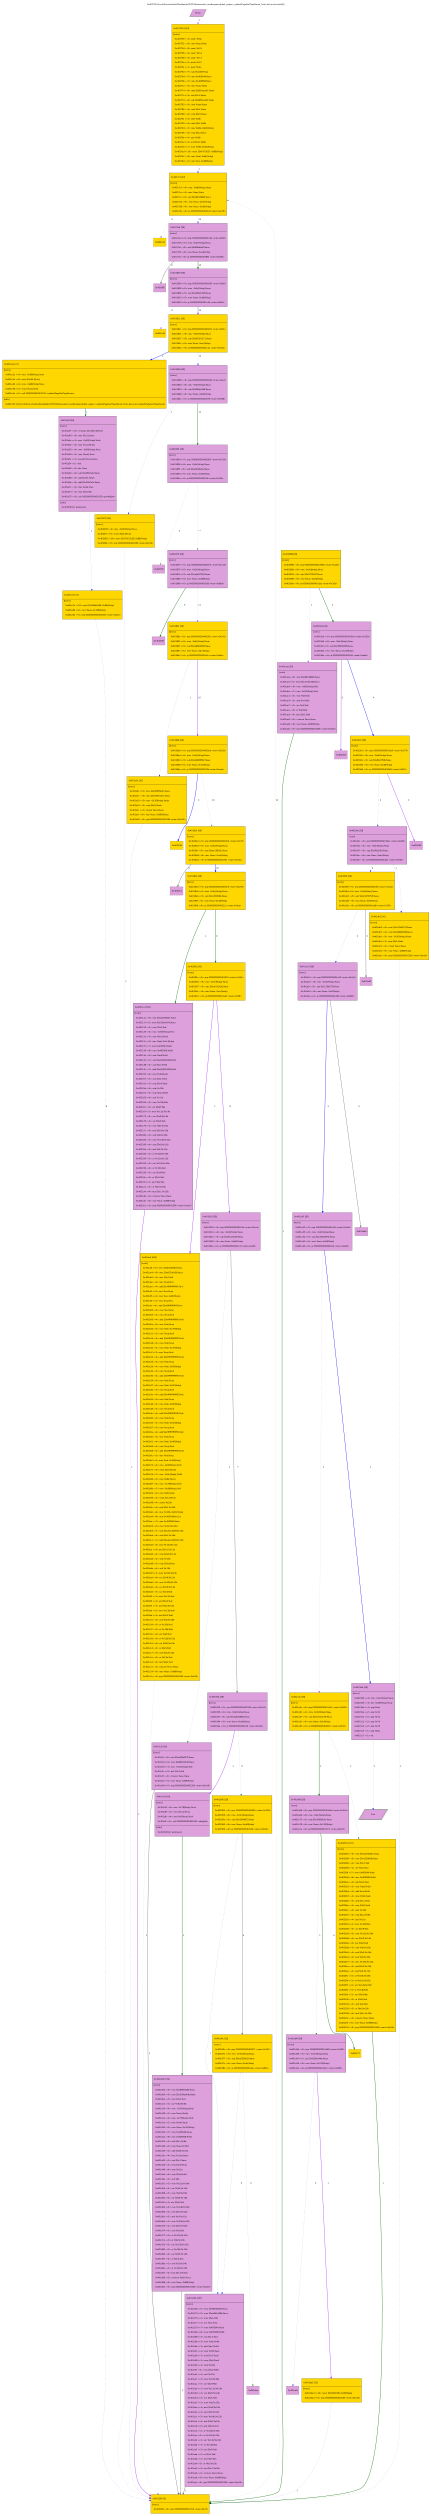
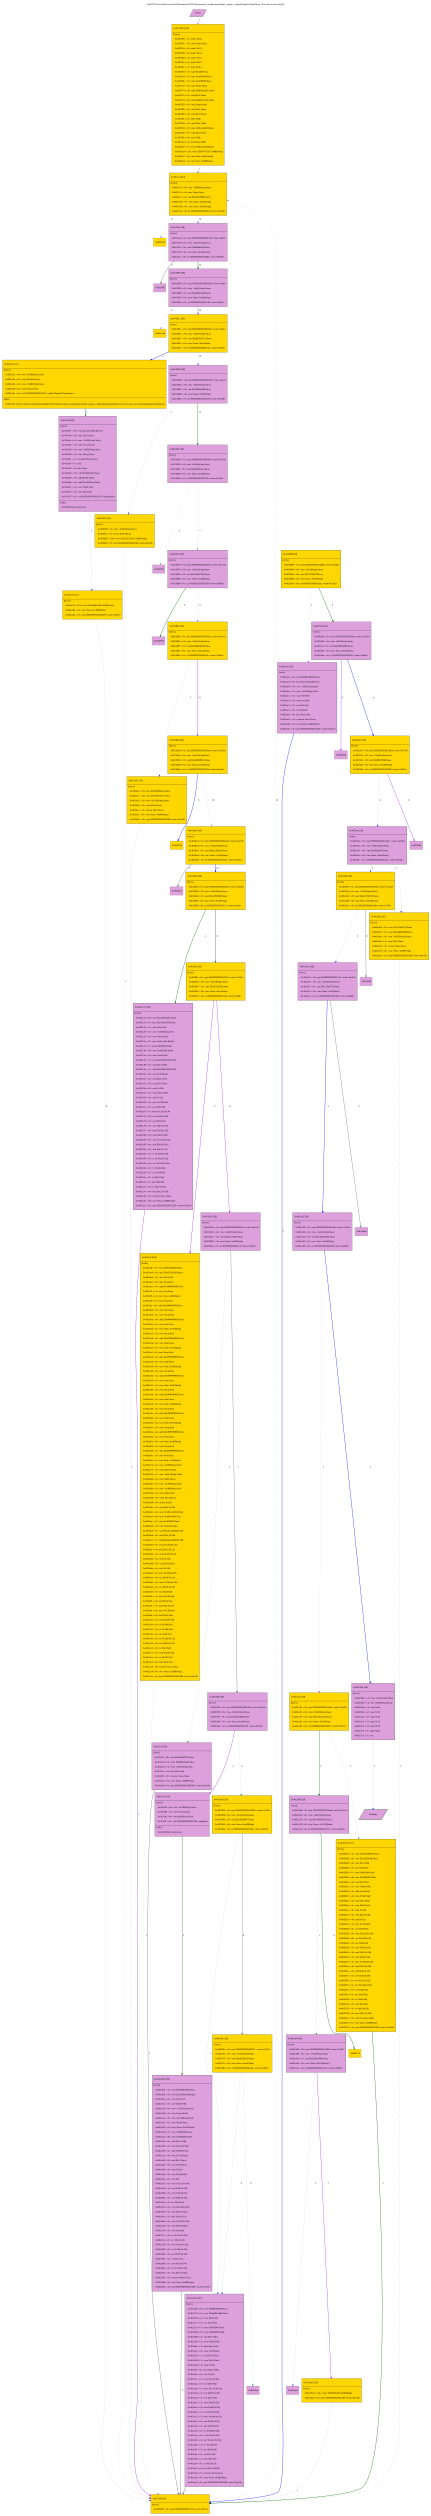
(198, 168) -> (198, 168)
(282, 1646) -> (282, 1646)
(373, 1814) -> (373, 1814)
